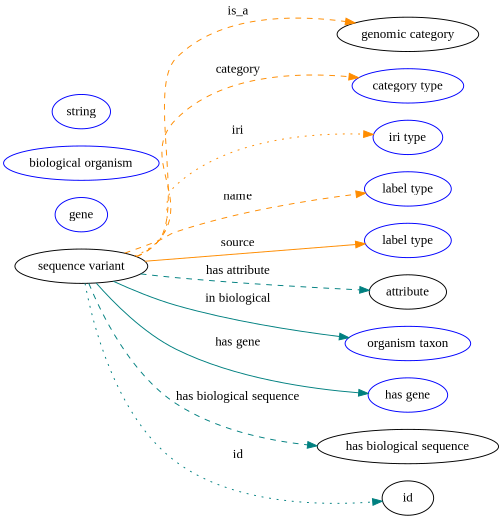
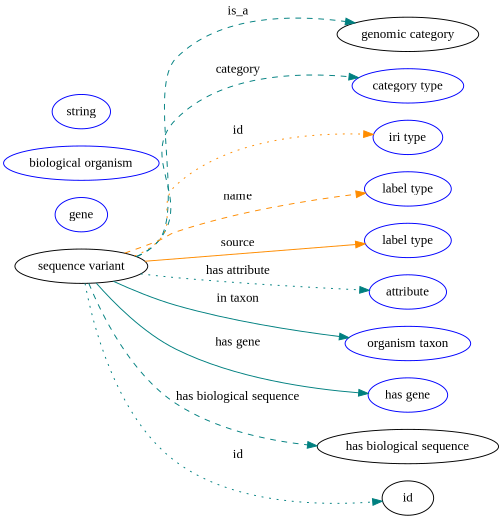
(168, 73) -> (168, 73)
(187, 111) -> (187, 111)
(238, 130) -> (238, 130)
(250, 284) -> (250, 284)
(408, 292) -> (408, 292)
(238, 298) -> (238, 298)
